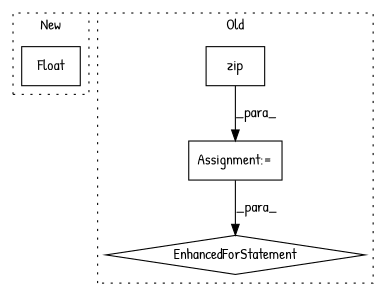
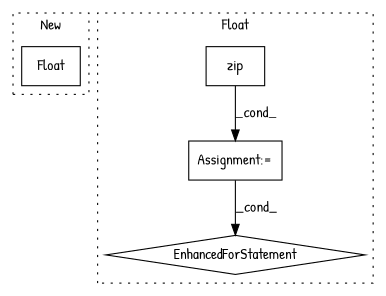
(235, 25) -> (235, 25)
(257, 113) -> (257, 113)
(257, 208) -> (257, 208)
